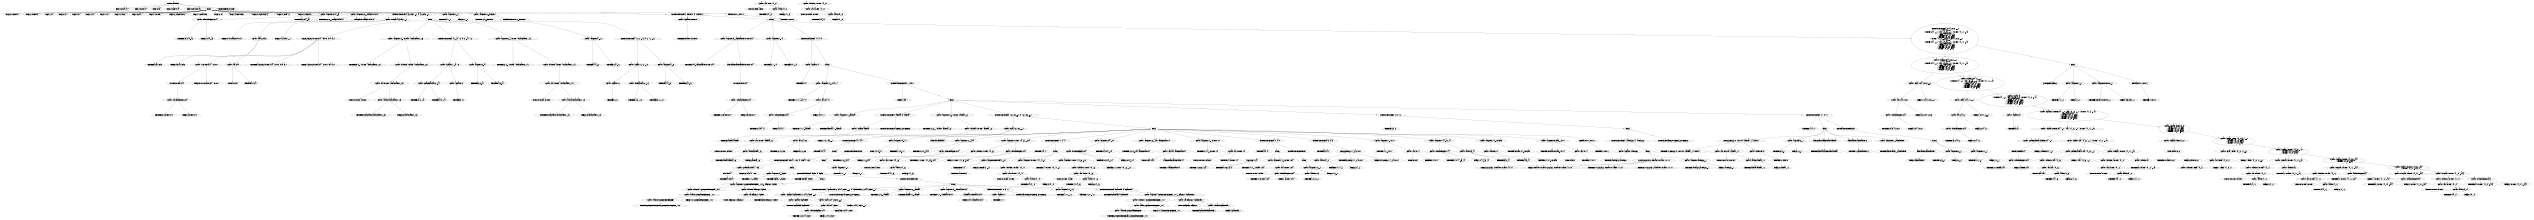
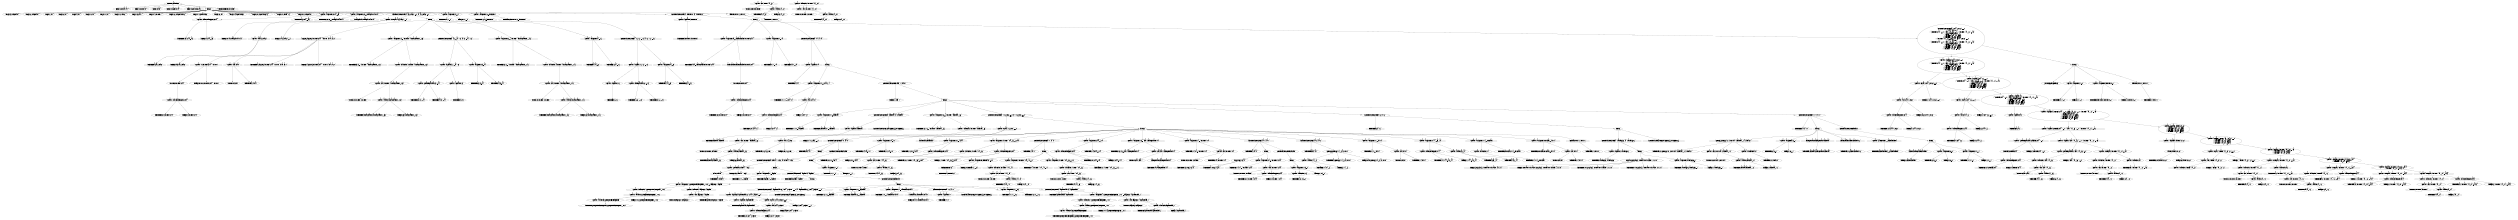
(876, 152) -> (863, 152)
